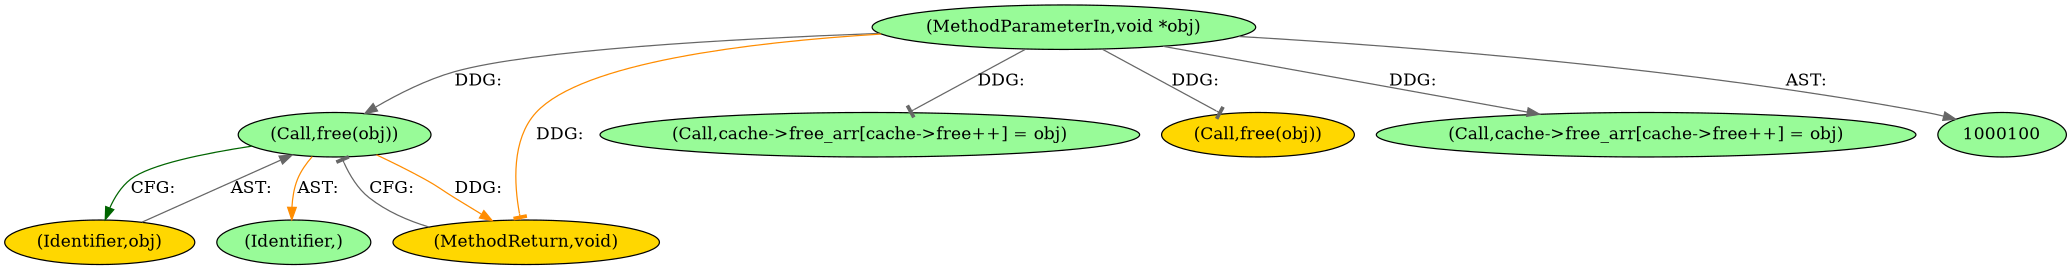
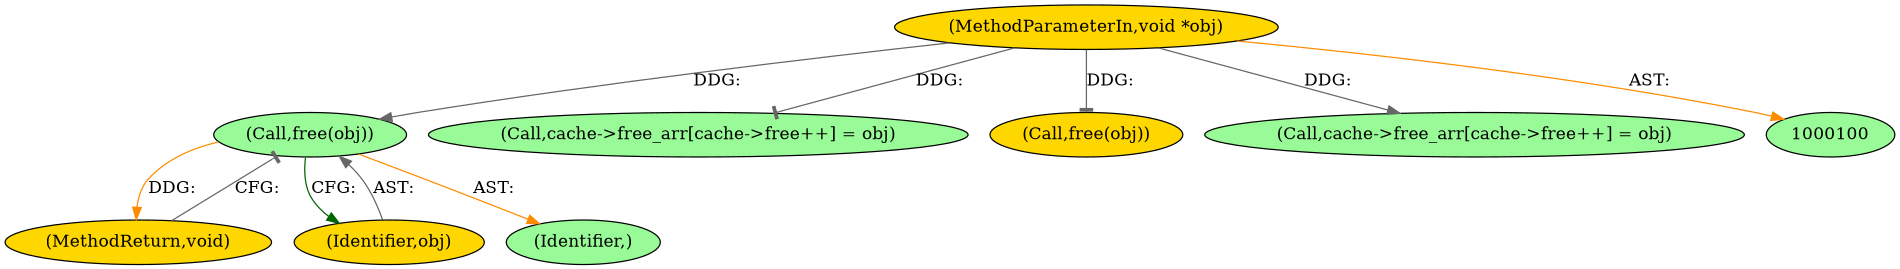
(1064, 27) -> (1086, 27)
(651, 63) -> none
(1592, 65) -> (1505, 72)
